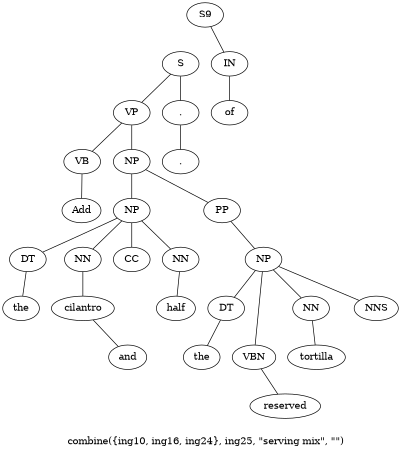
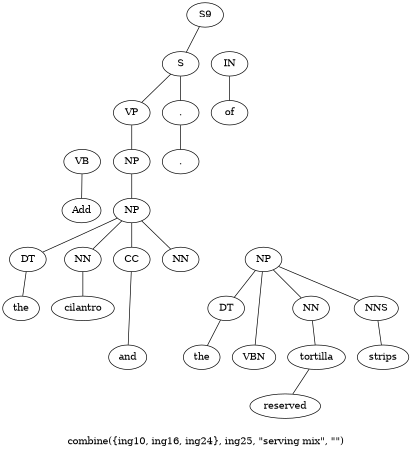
(217, 39) -> (193, 39)
(107, 137) -> none
(222, 211) -> none
(176, 308) -> none
(106, 333) -> (130, 308)
none -> (383, 357)
(270, 382) -> (301, 382)
